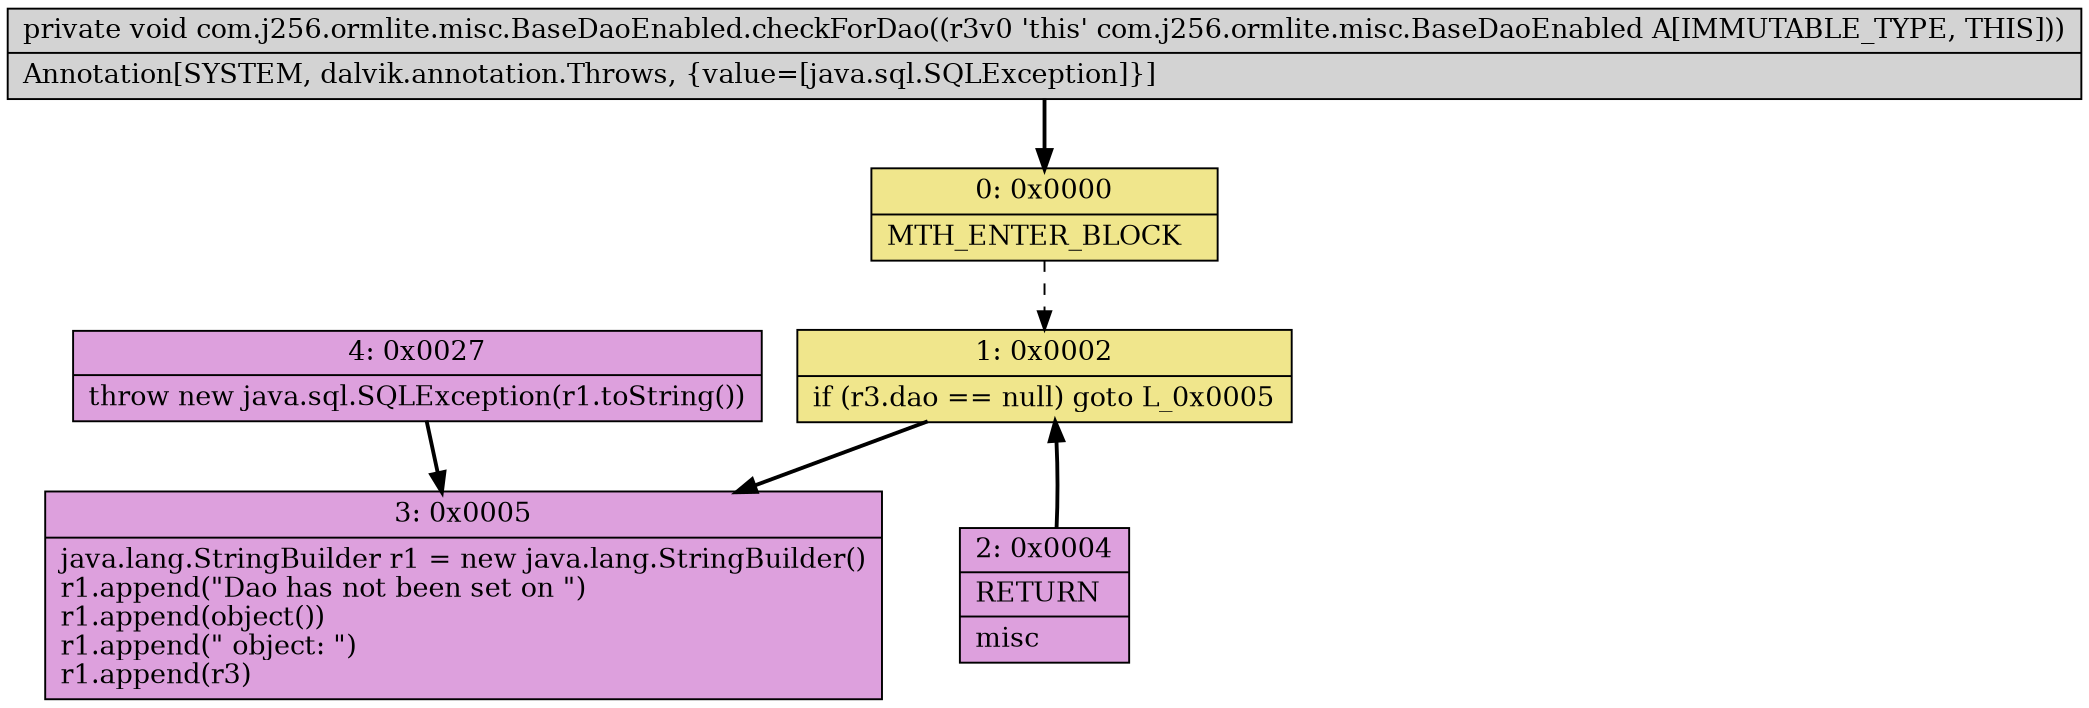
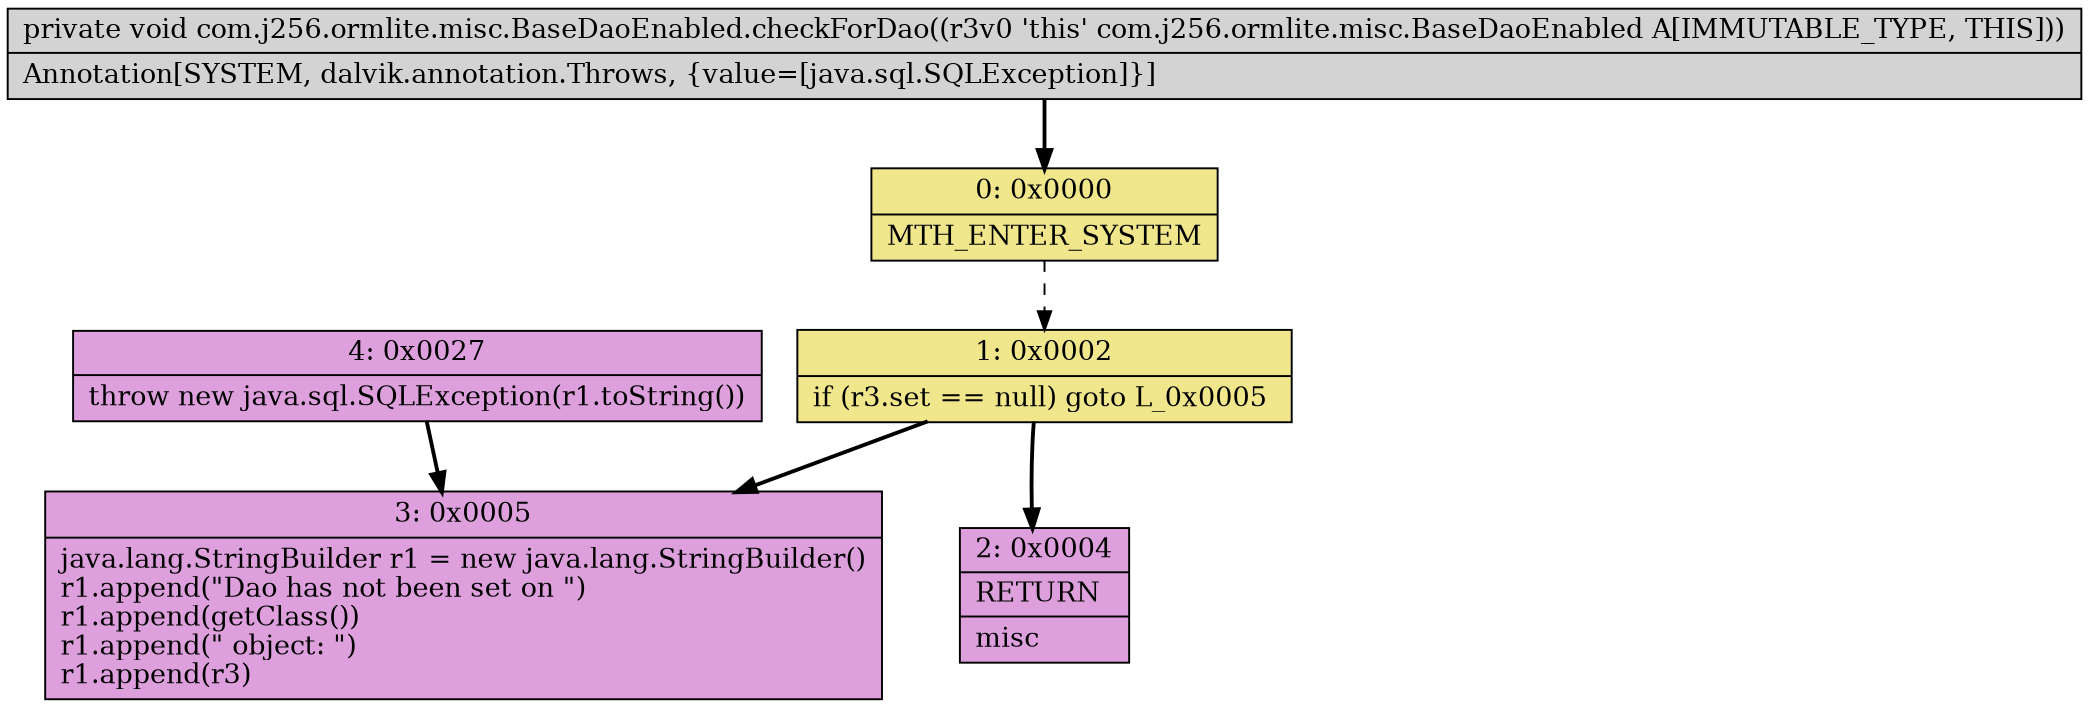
(1035, 237) -> (1045, 237)
(1045, 398) -> (1041, 398)
(1058, 485) -> (1032, 465)
(193, 617) -> (211, 617)
